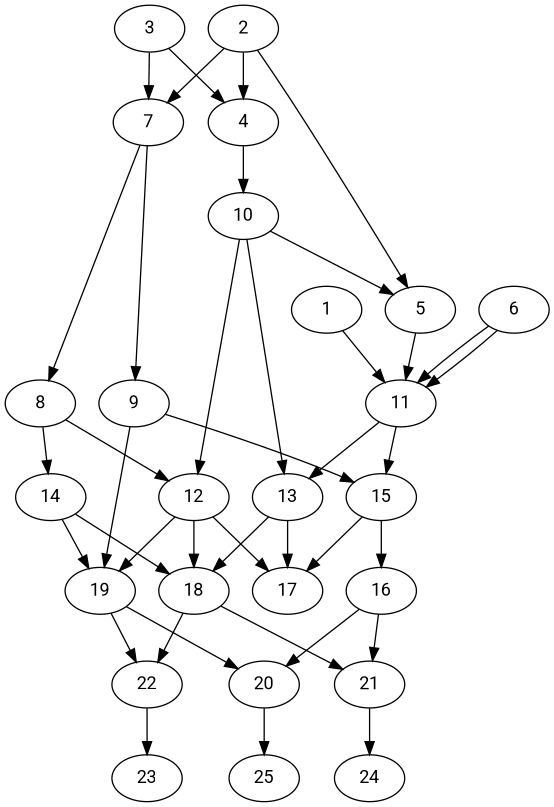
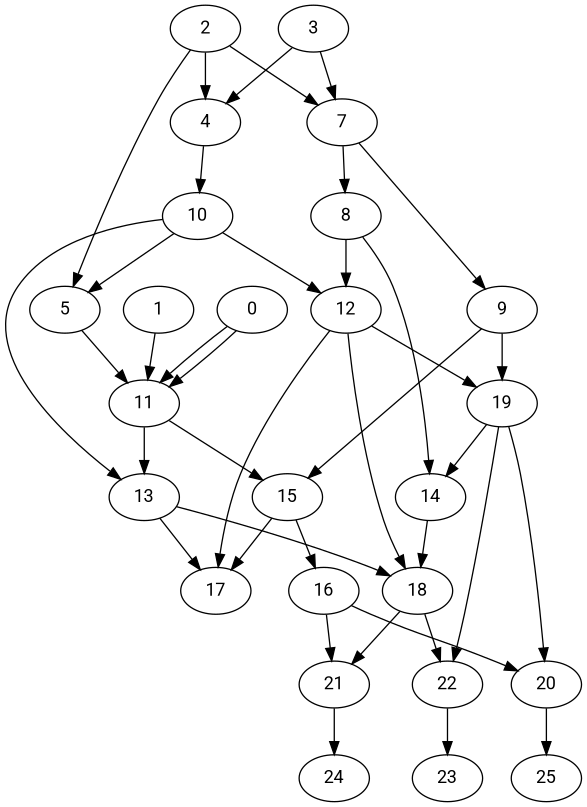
(514, 310) -> (252, 310)
(72, 538) -> (470, 445)
